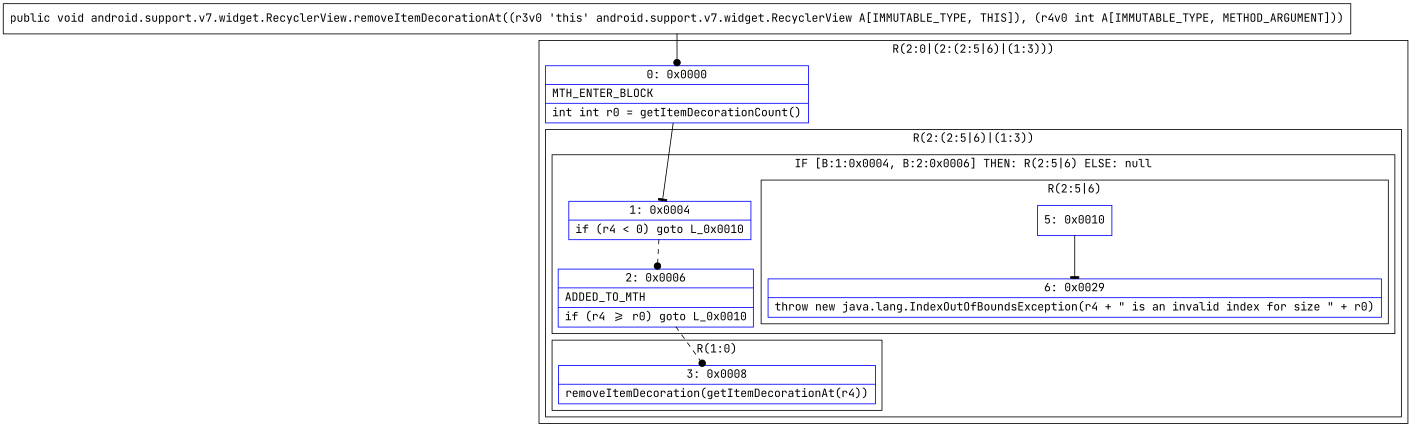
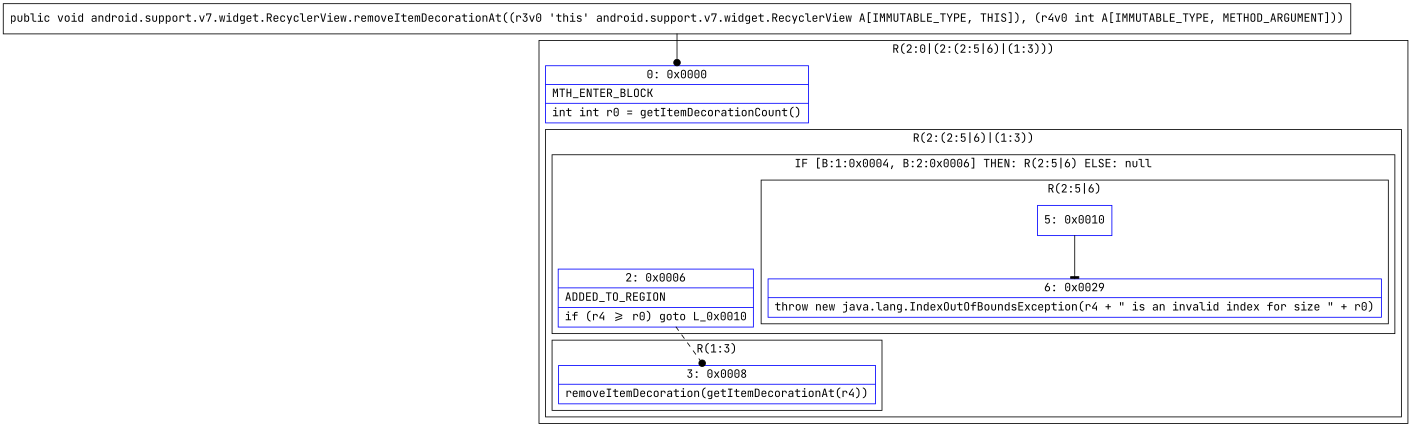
(660, 220) -> none
(606, 297) -> (615, 297)
(717, 350) -> (717, 350)
